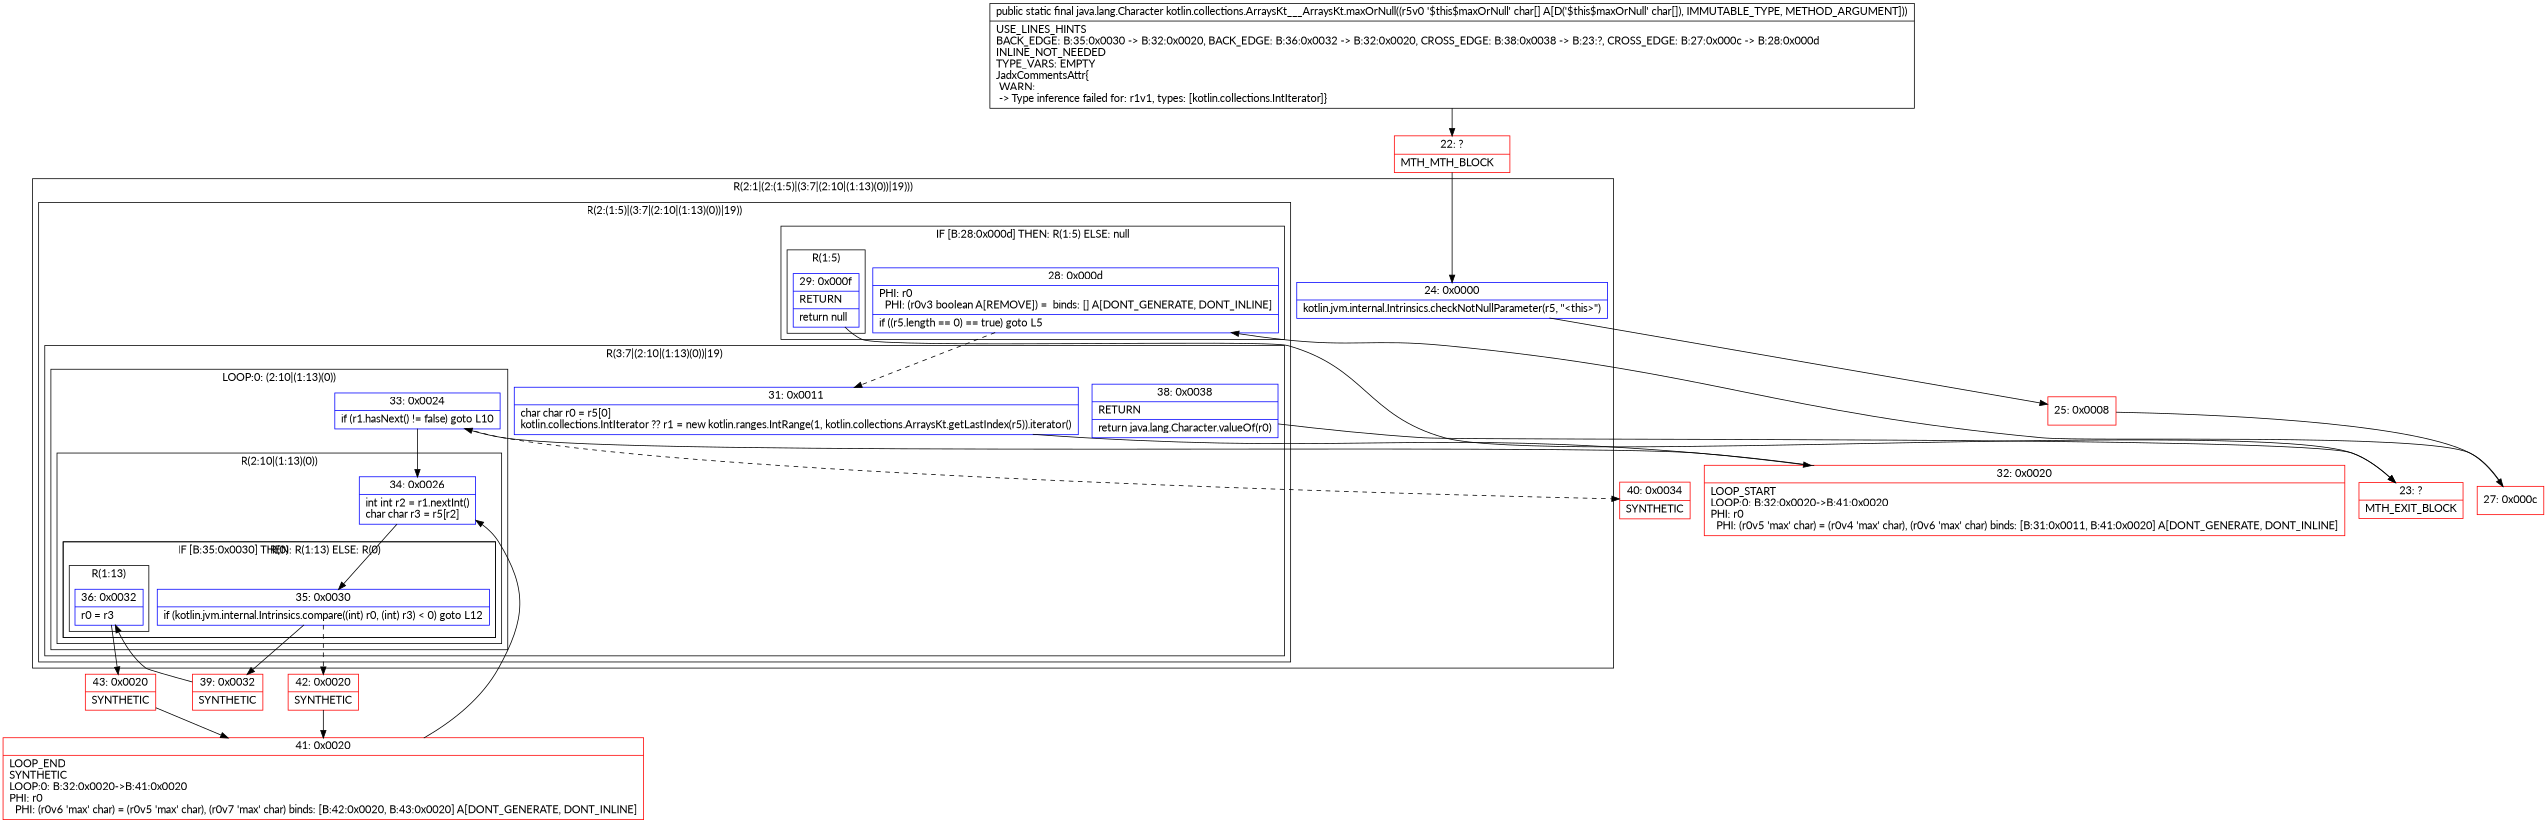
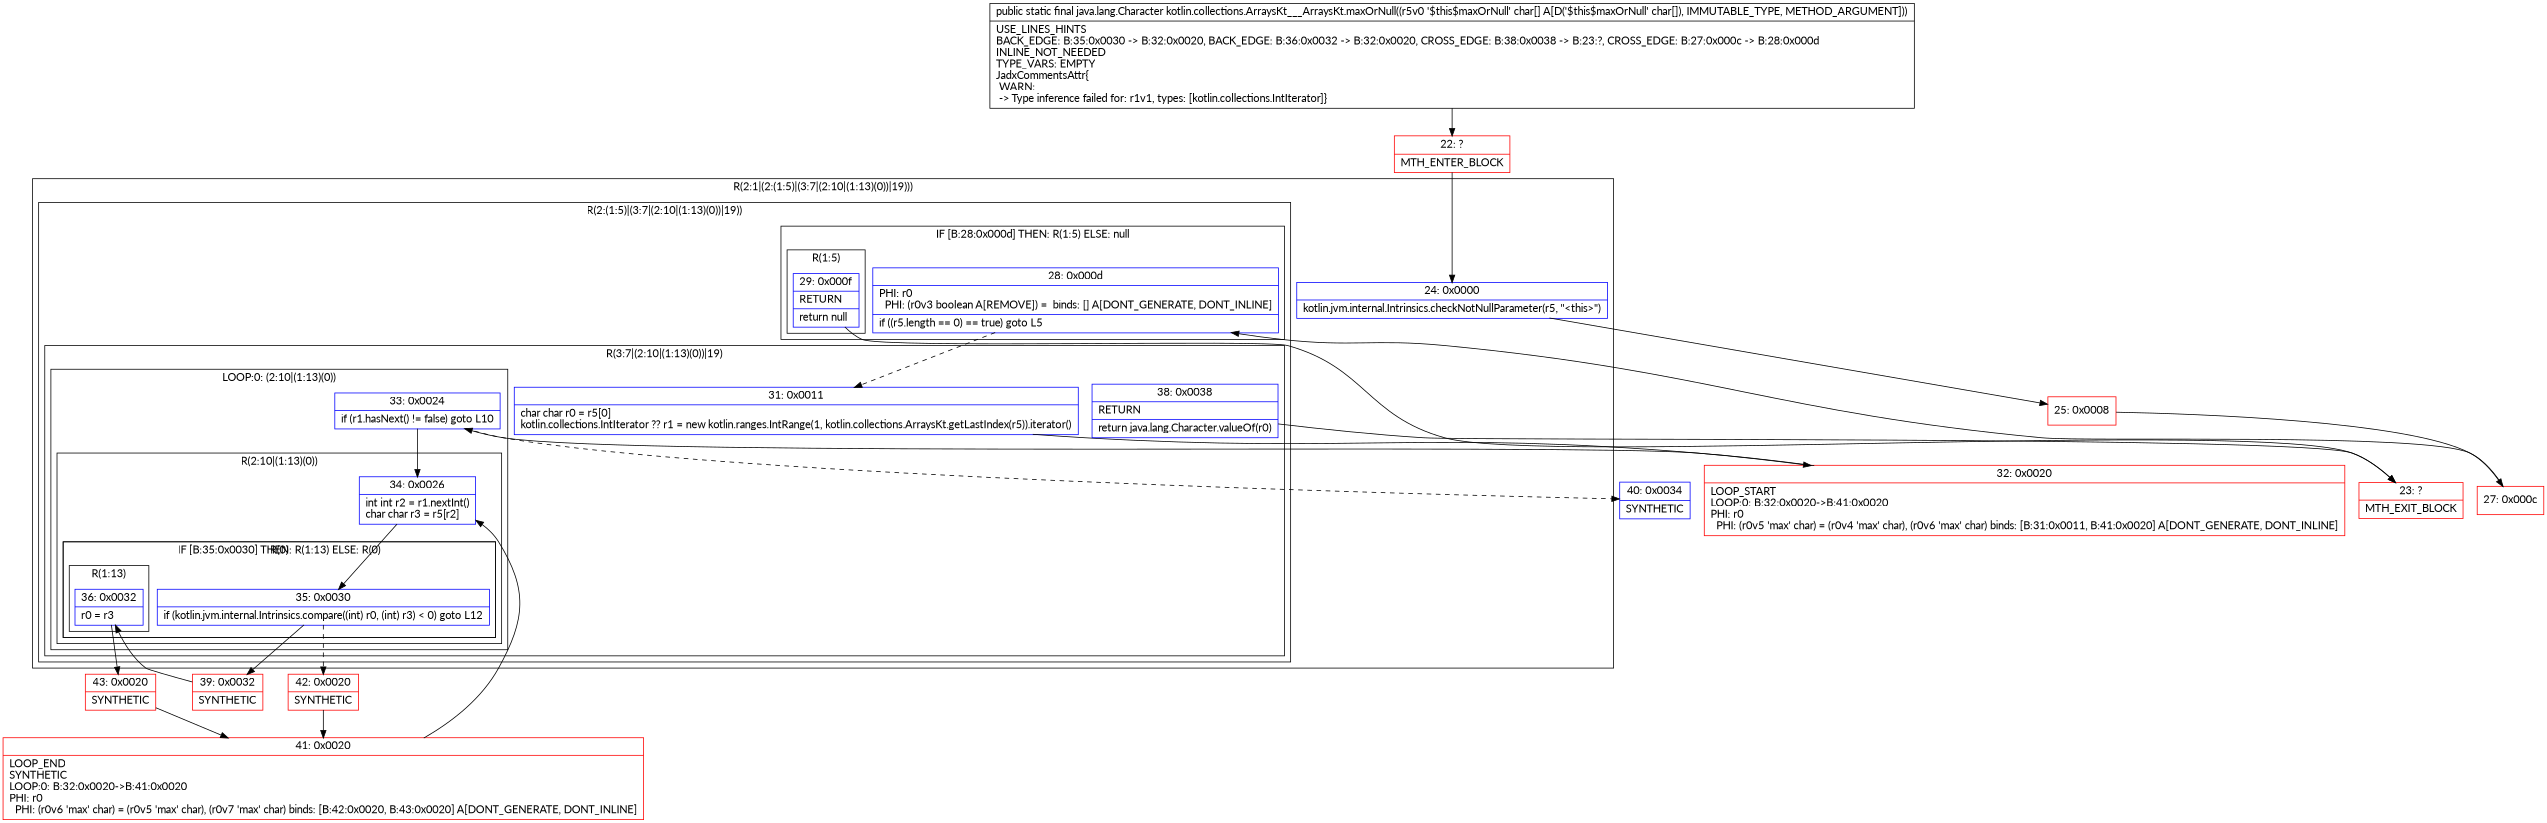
(1447, 163) -> (1452, 163)
(1655, 500) -> (1655, 500)
